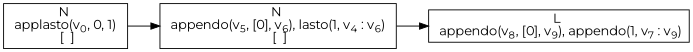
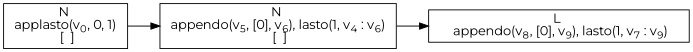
(603, 31) -> (603, 31)
